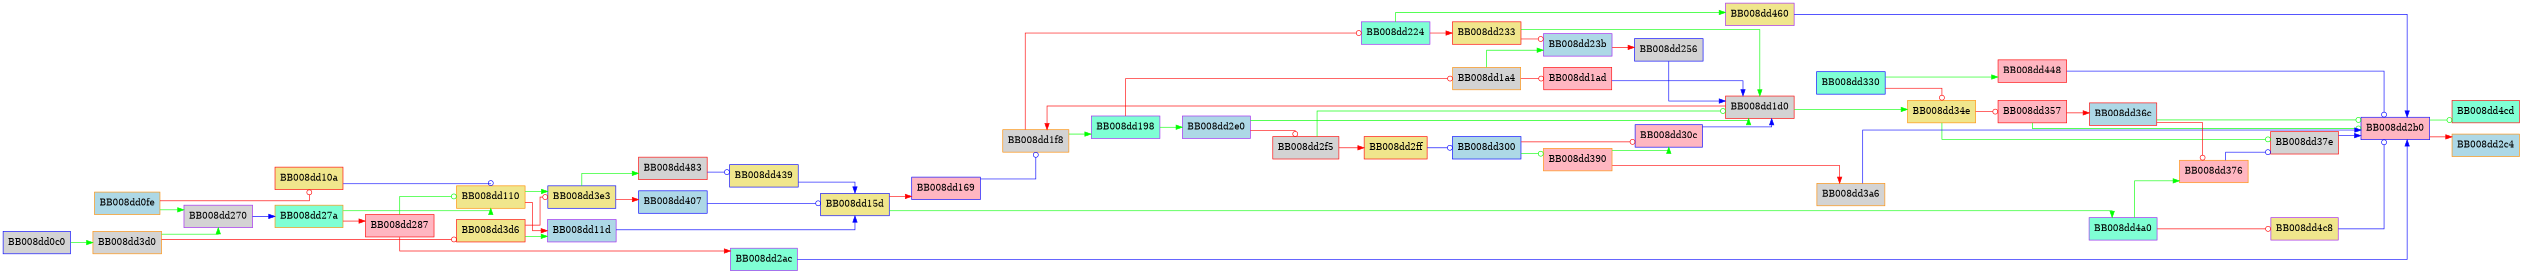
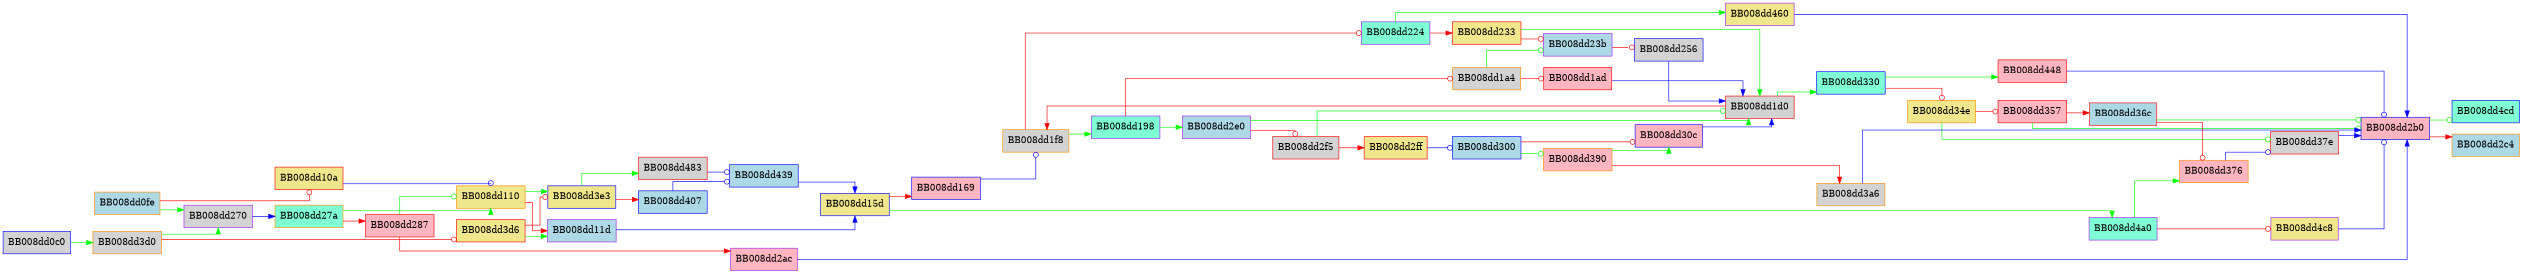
(1620, 47) -> (1620, 47)
(1504, 50) -> (1504, 50)
(1848, 109) -> (1792, 92)
(2486, 112) -> (2486, 112)
(764, 176) -> (764, 176)
(762, 203) -> (694, 182)
(764, 259) -> (764, 259)
